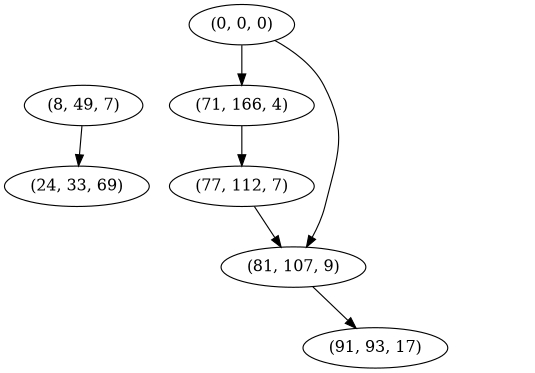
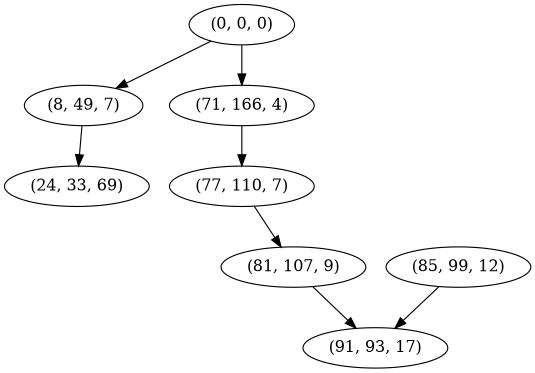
(338, 128) -> (169, 62)
(242, 186) -> (242, 186)
none -> (458, 267)
